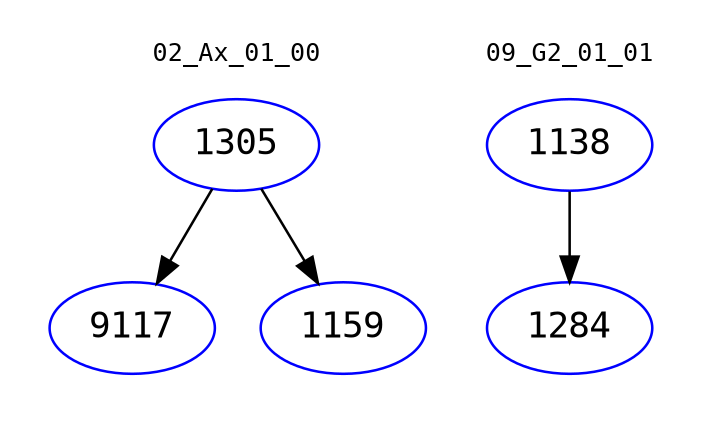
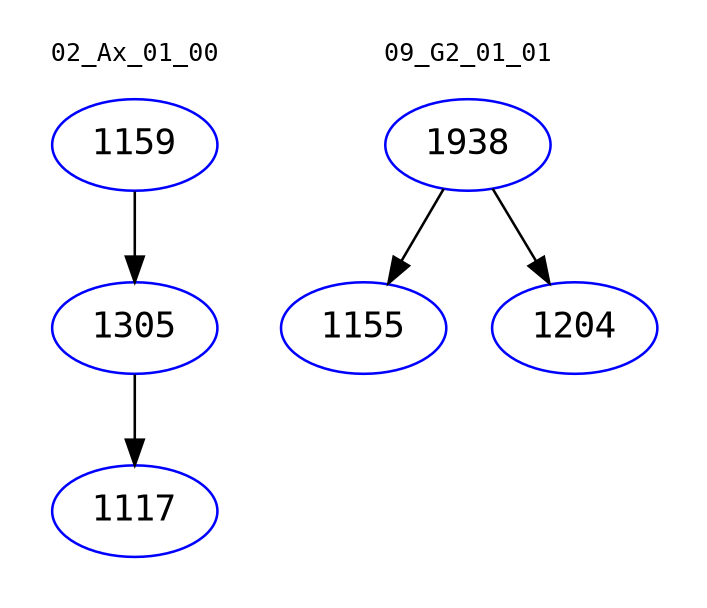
(570, 145) -> (468, 145)
(283, 225) -> (135, 224)
(132, 328) -> (135, 511)
none -> (364, 328)
(570, 328) -> (575, 328)
